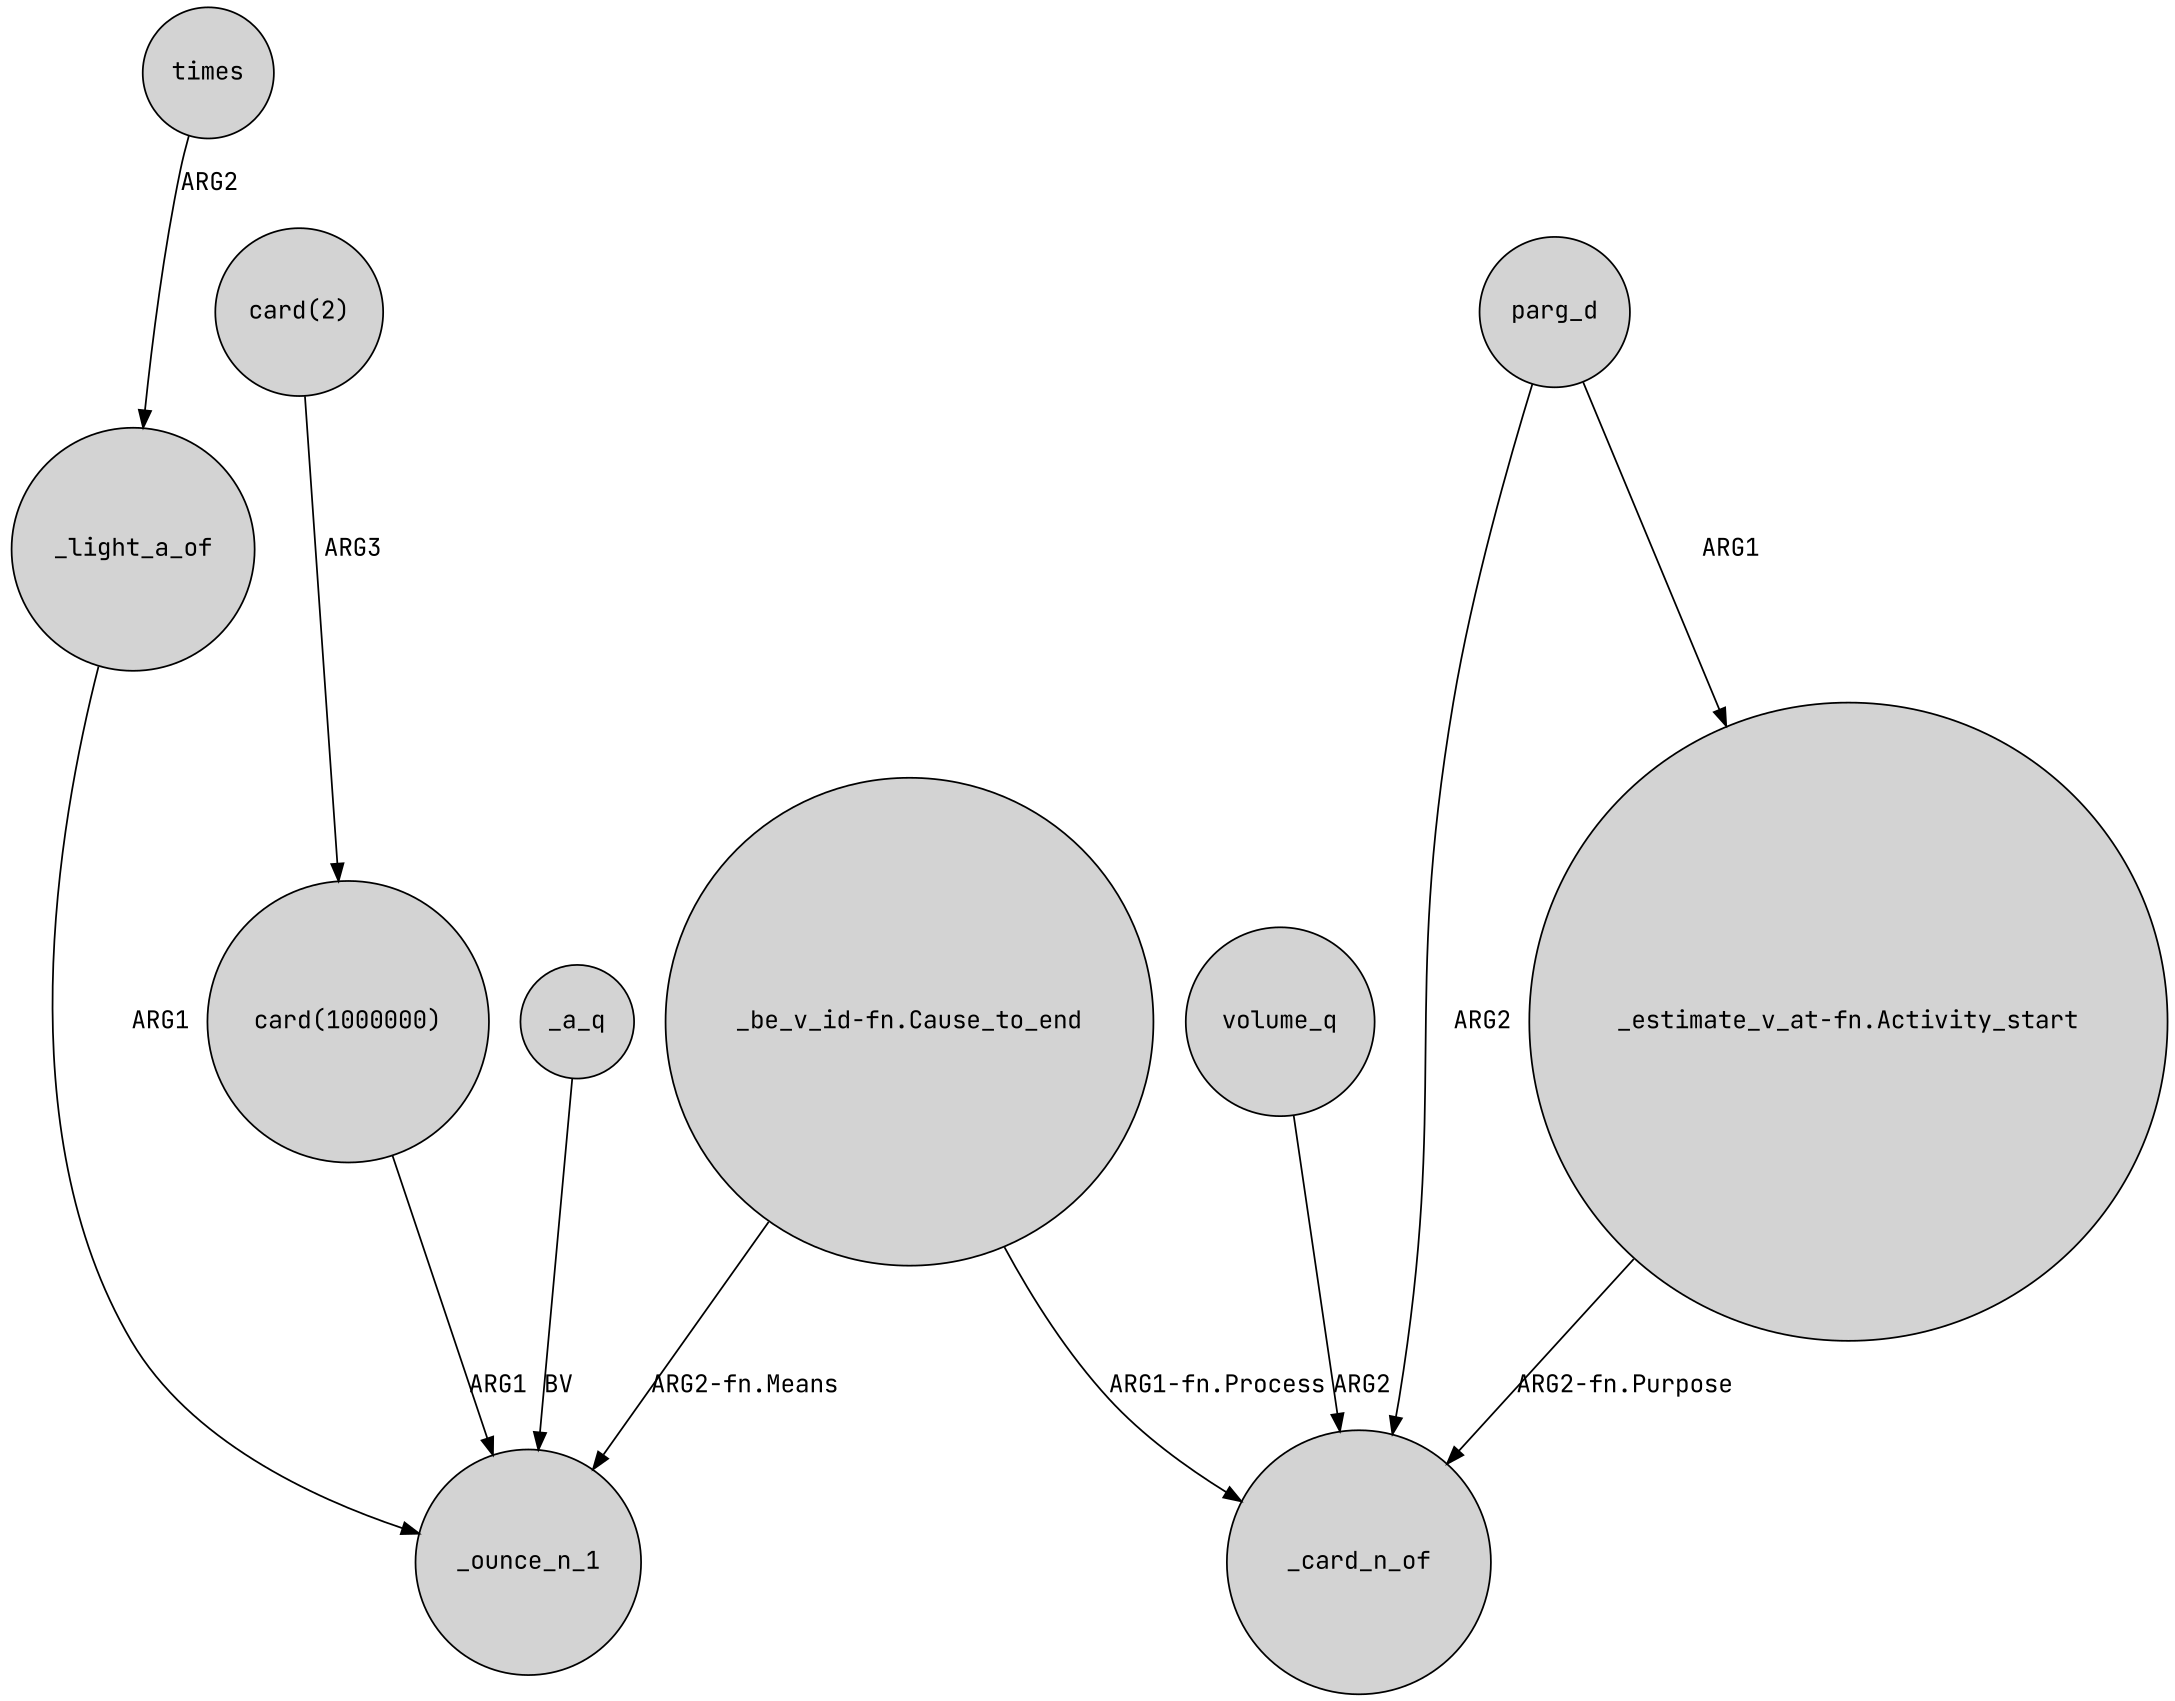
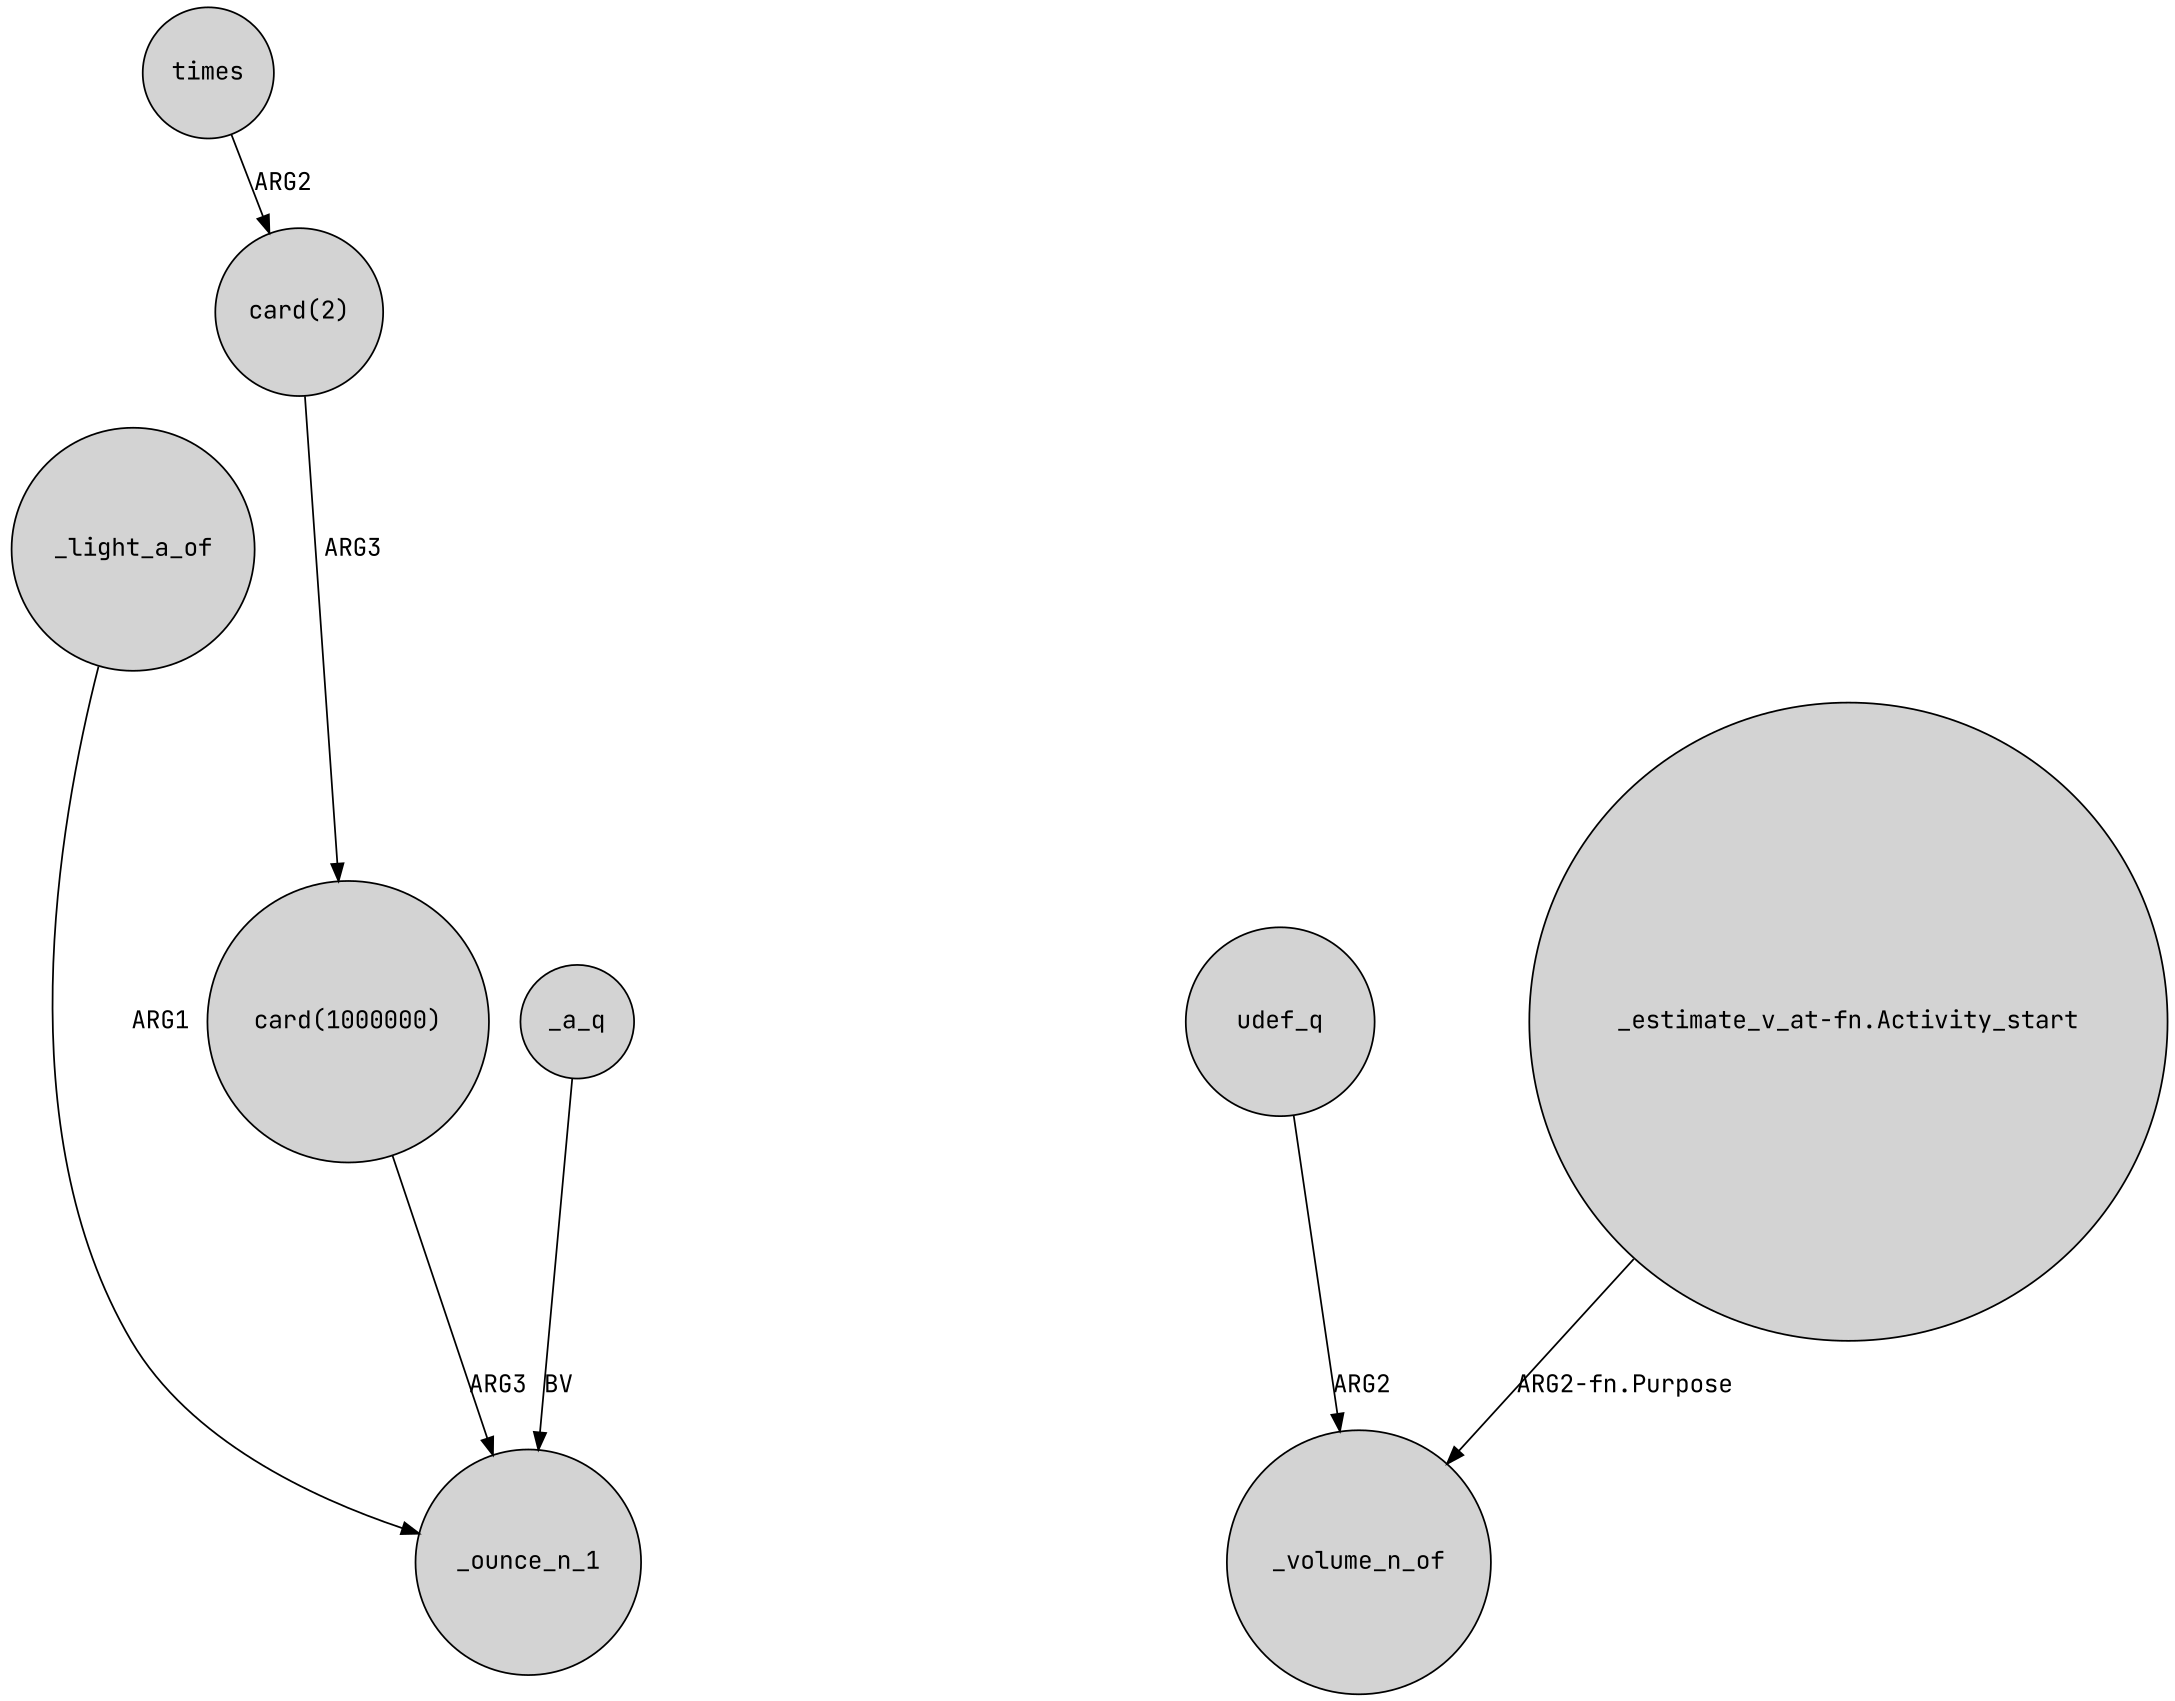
(162, 272) -> (247, 175)
(1555, 312) -> none
(910, 1022) -> none
(1280, 1022) -> (1280, 1022)
(499, 1386) -> (499, 1386)
(1359, 1562) -> (1359, 1562)
